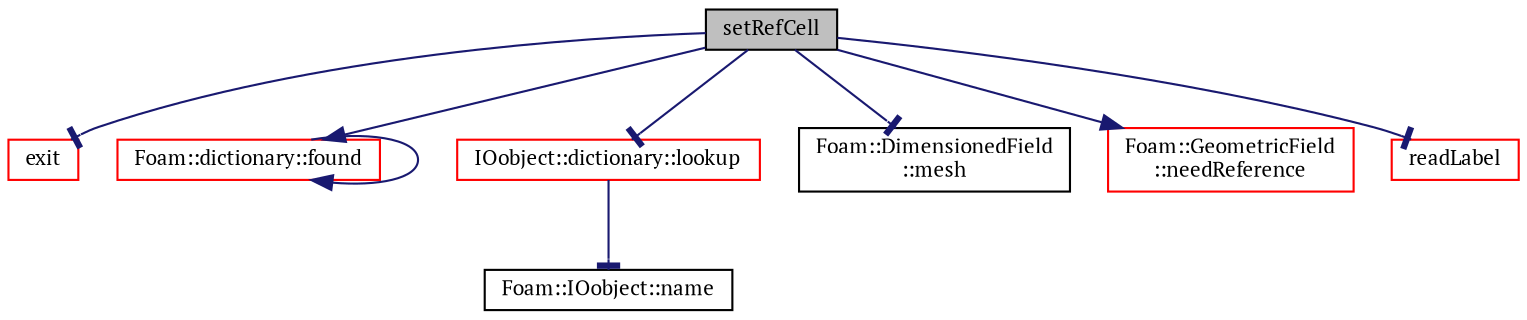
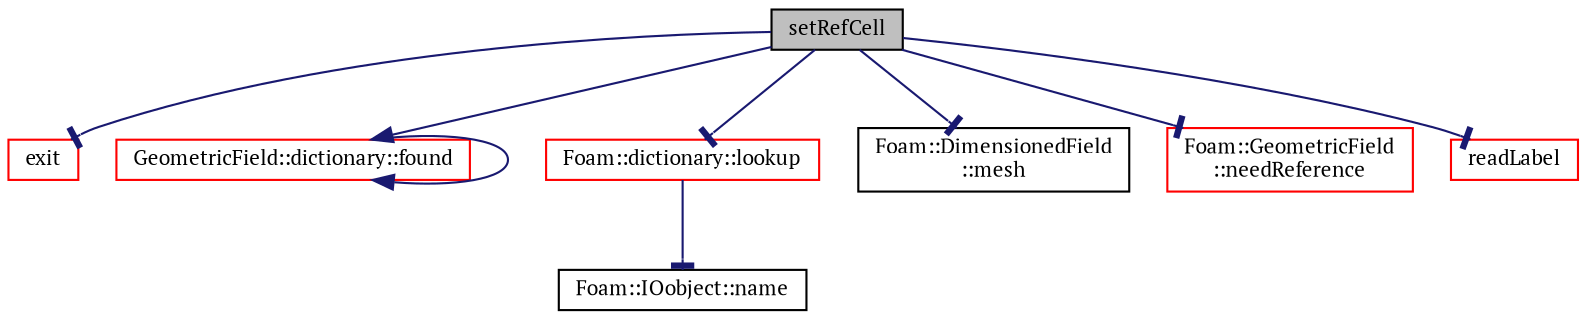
(970, 86) -> (1038, 87)
(249, 160) -> (293, 160)
(609, 160) -> (683, 160)
